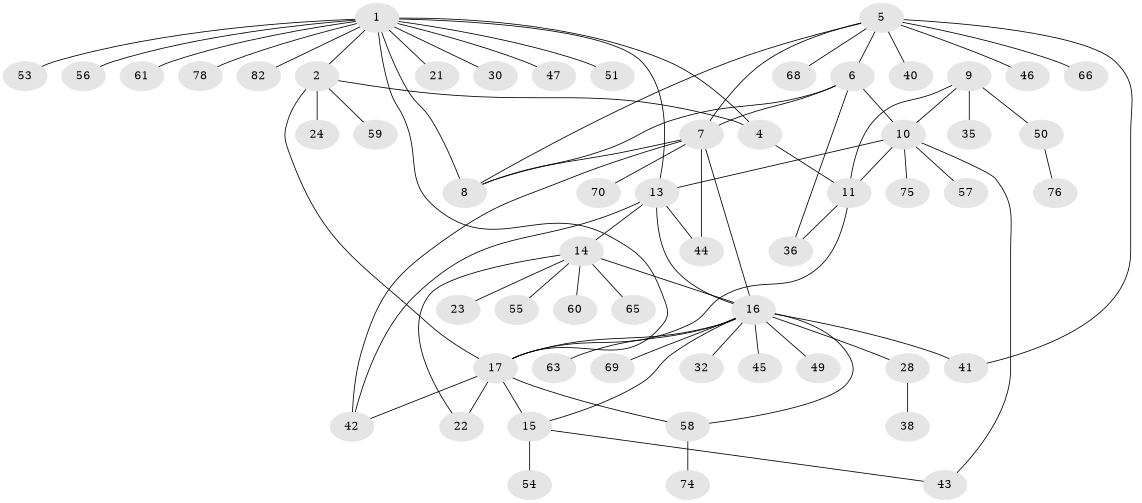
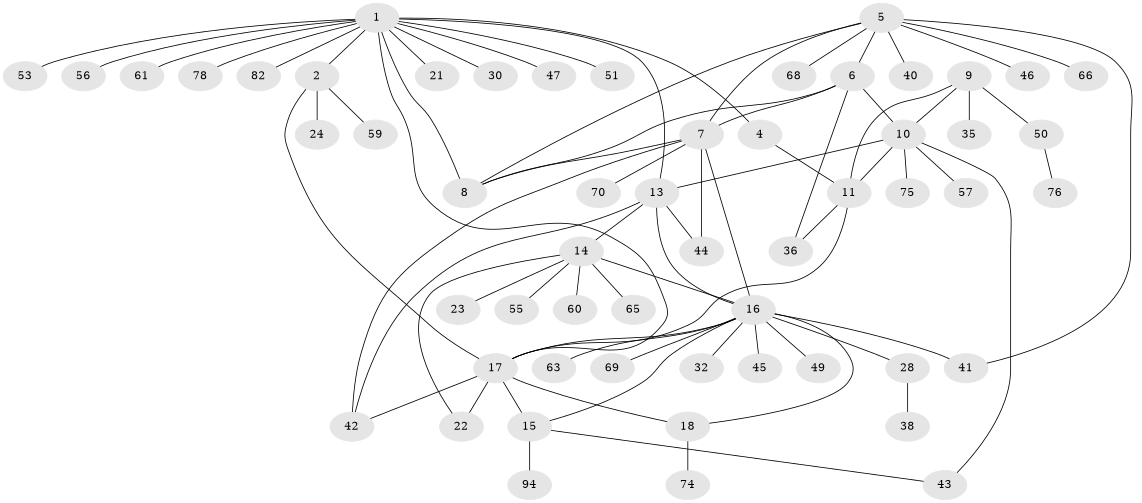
(542, 98) -> none
(688, 427) -> (688, 427)
(530, 485) -> (530, 485)
